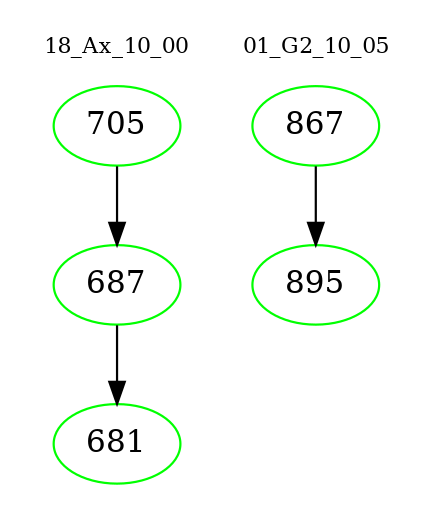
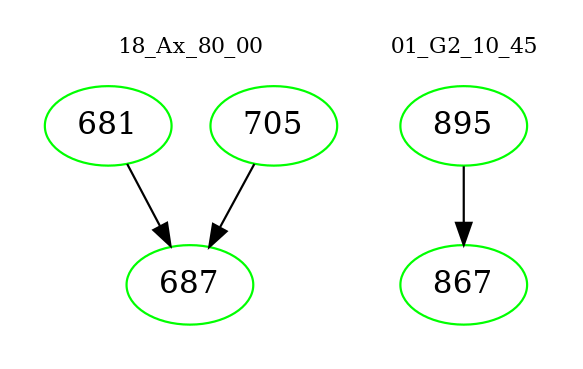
(117, 47) -> (191, 47)
(317, 47) -> (465, 47)
(316, 195) -> (464, 195)
(117, 354) -> (144, 195)
